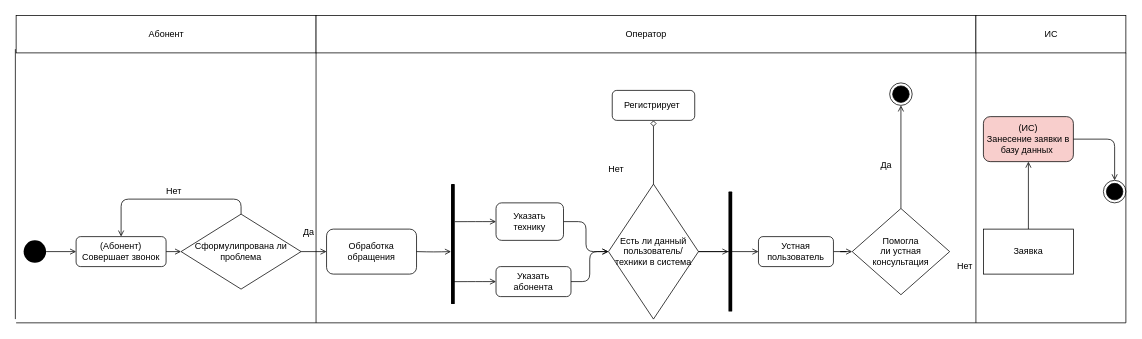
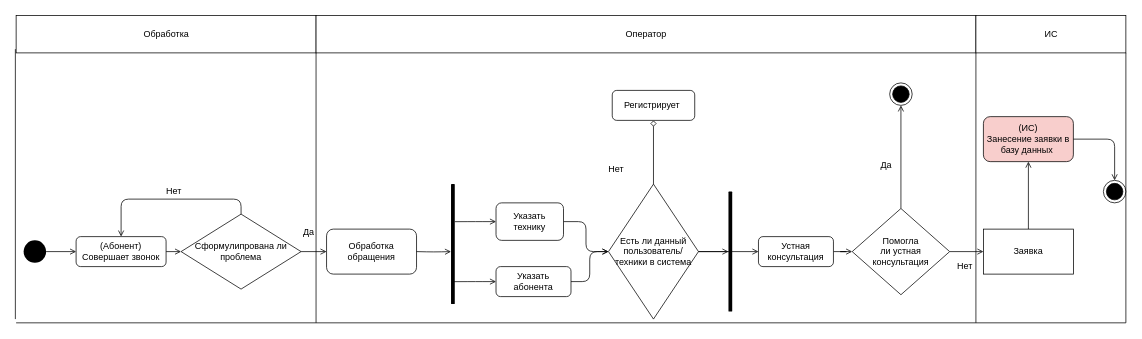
(167, 34) -> (167, 34)
(796, 252) -> (796, 252)
none -> (966, 252)
